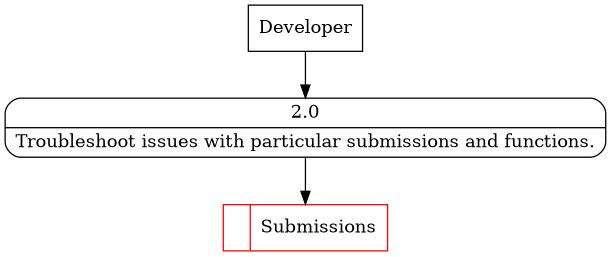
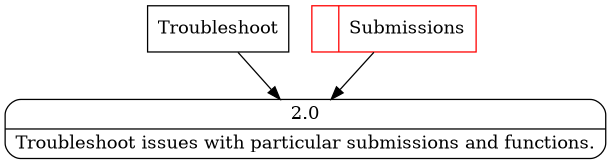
(305, 28) -> (218, 29)
(305, 174) -> (357, 71)
